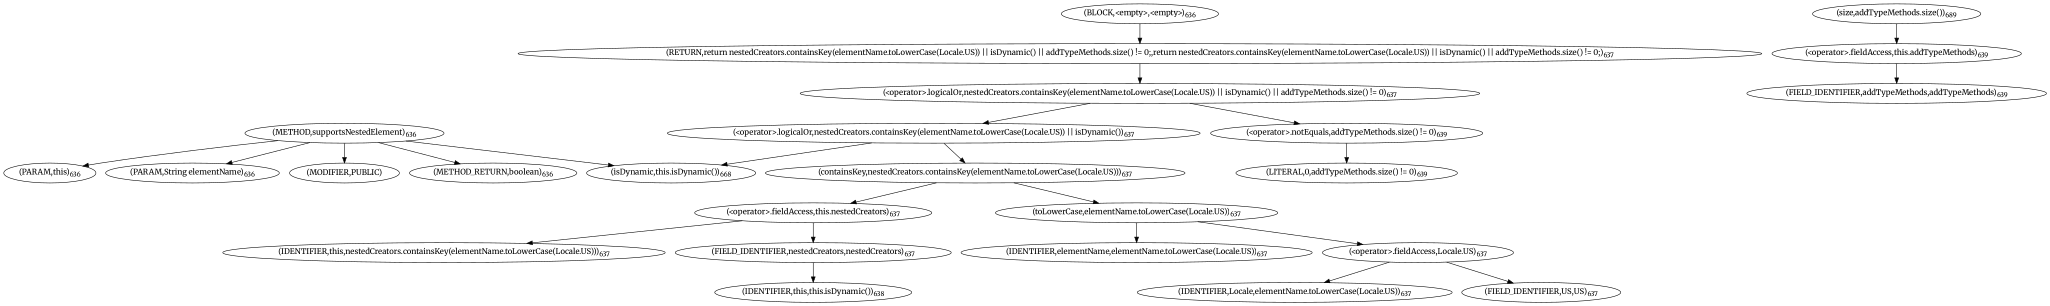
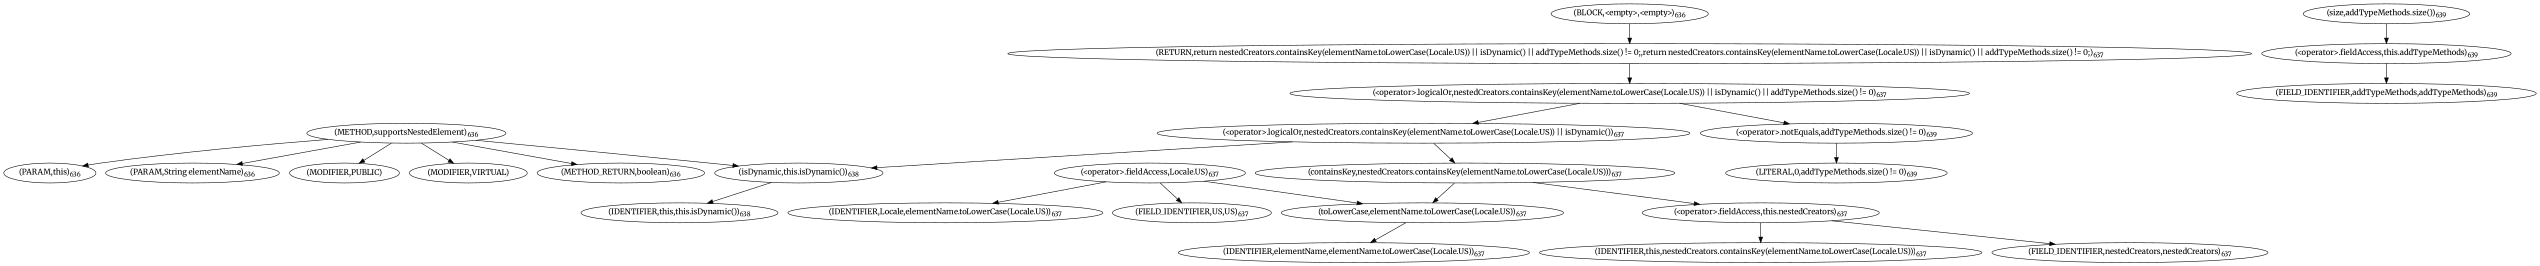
(1951, 13) -> (2441, 13)
(726, 172) -> (854, 172)
none -> (468, 173)
(1278, 233) -> (1281, 192)
(813, 270) -> (742, 192)
